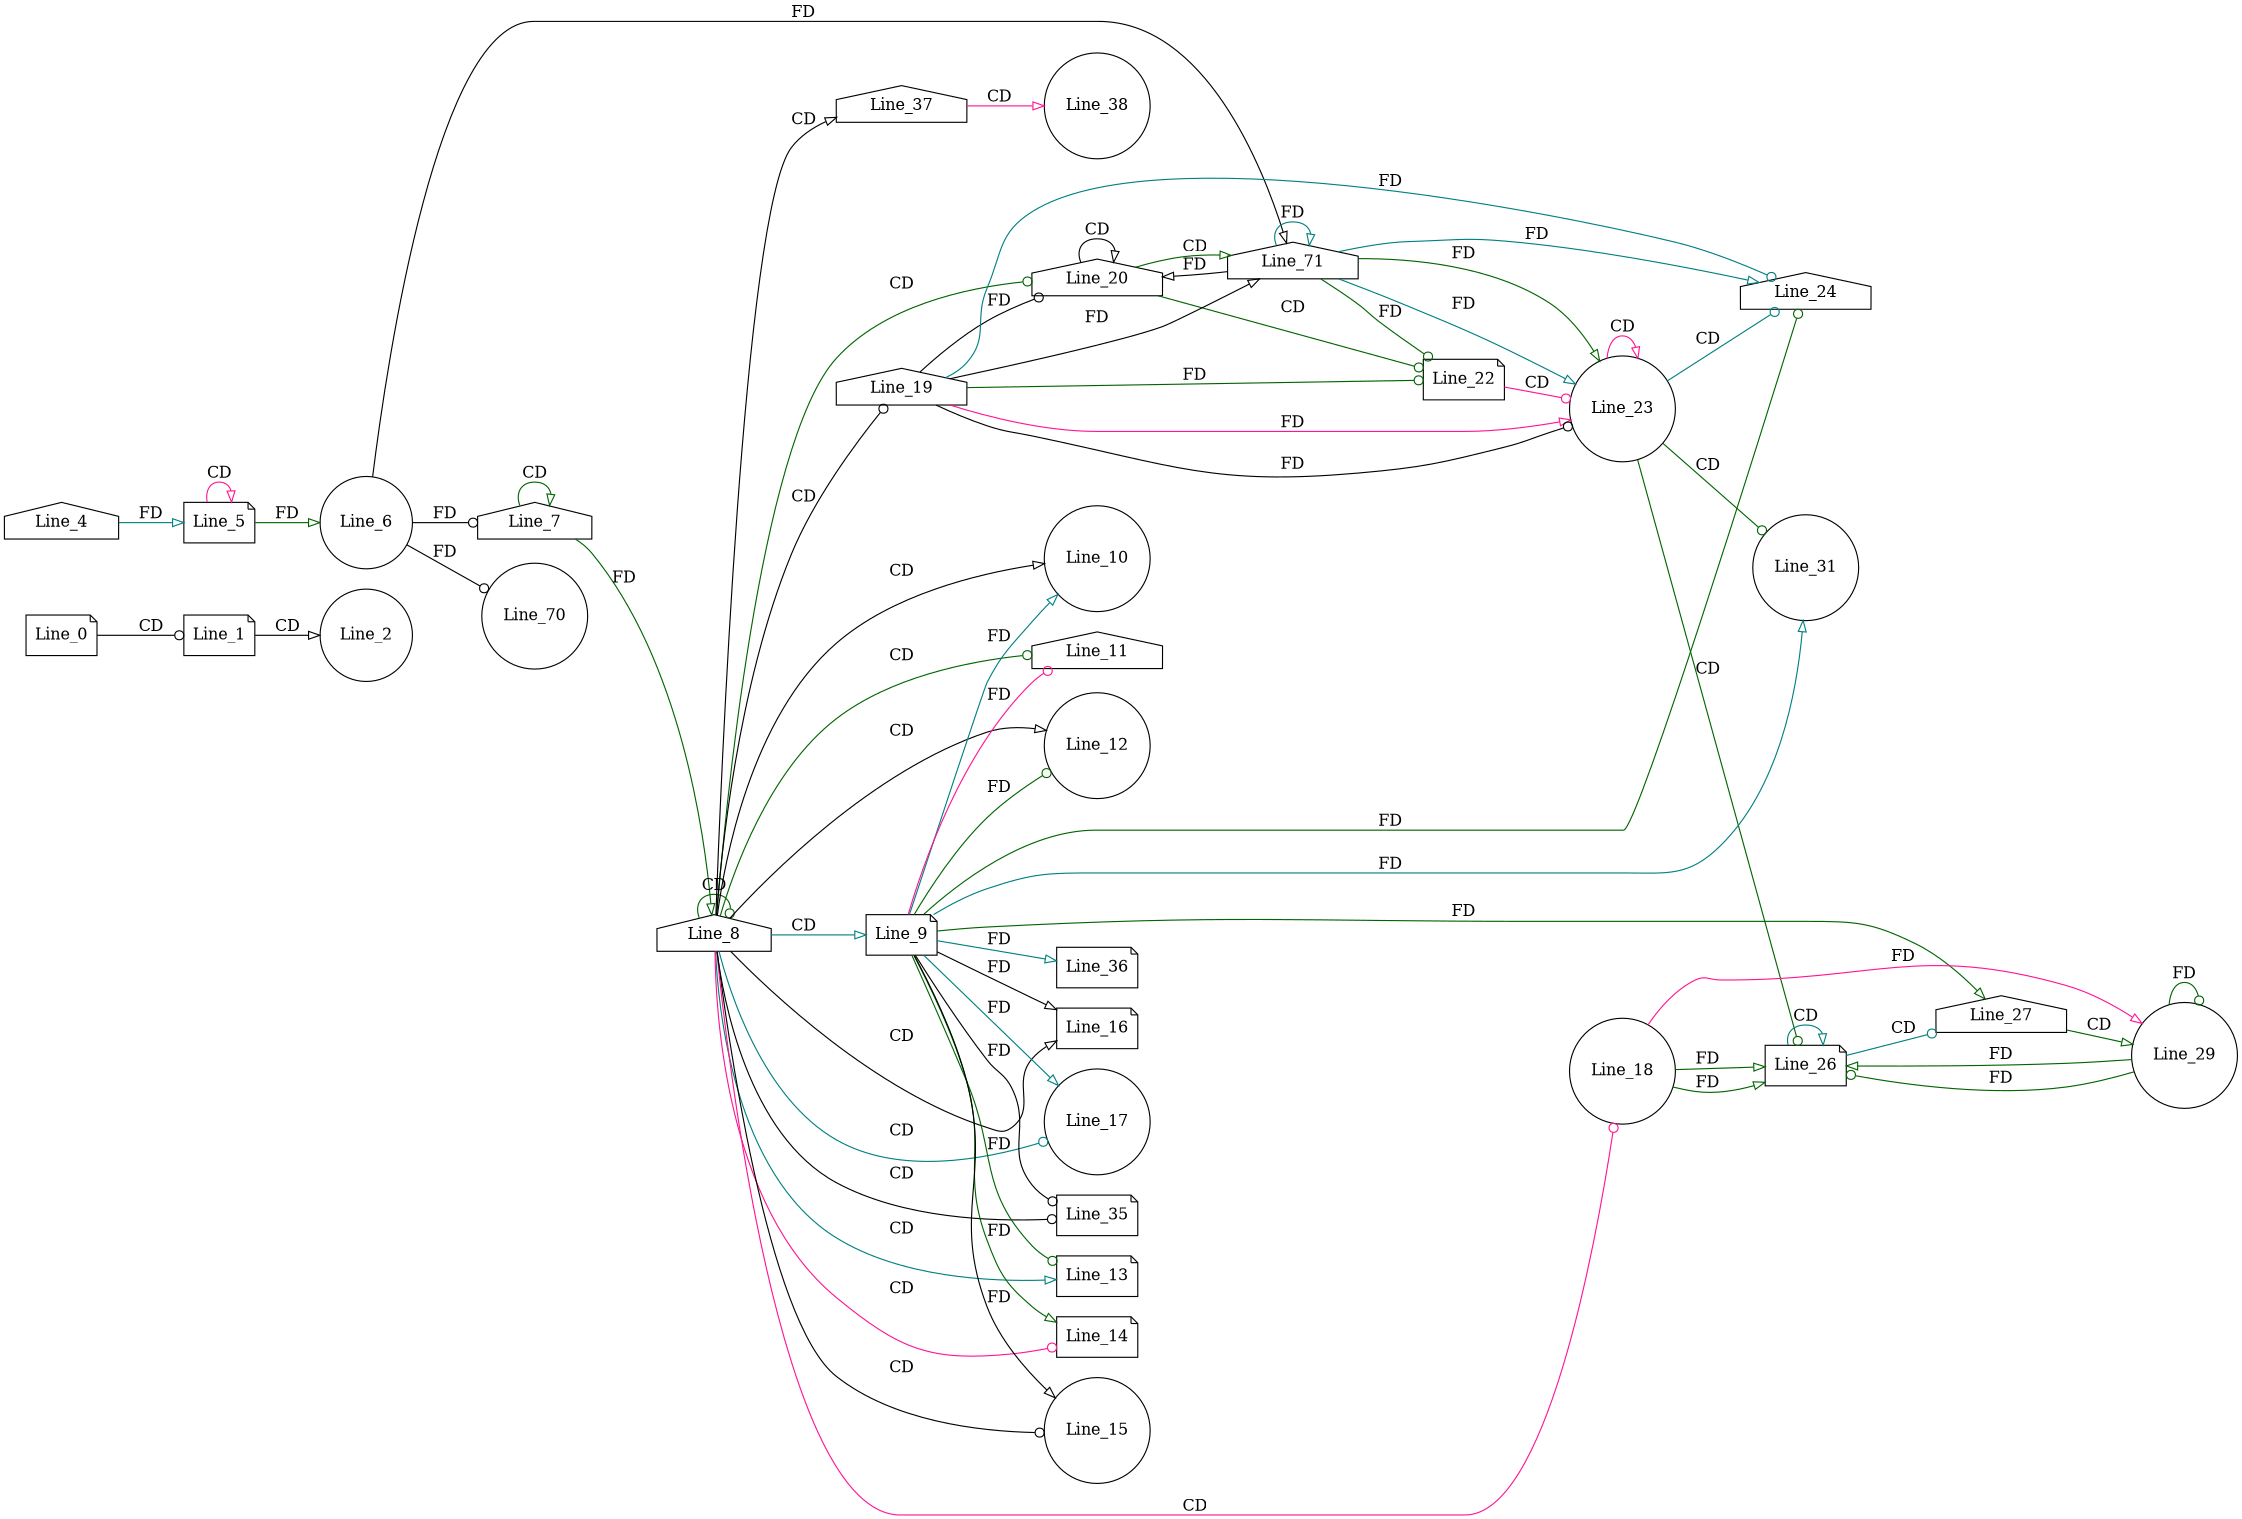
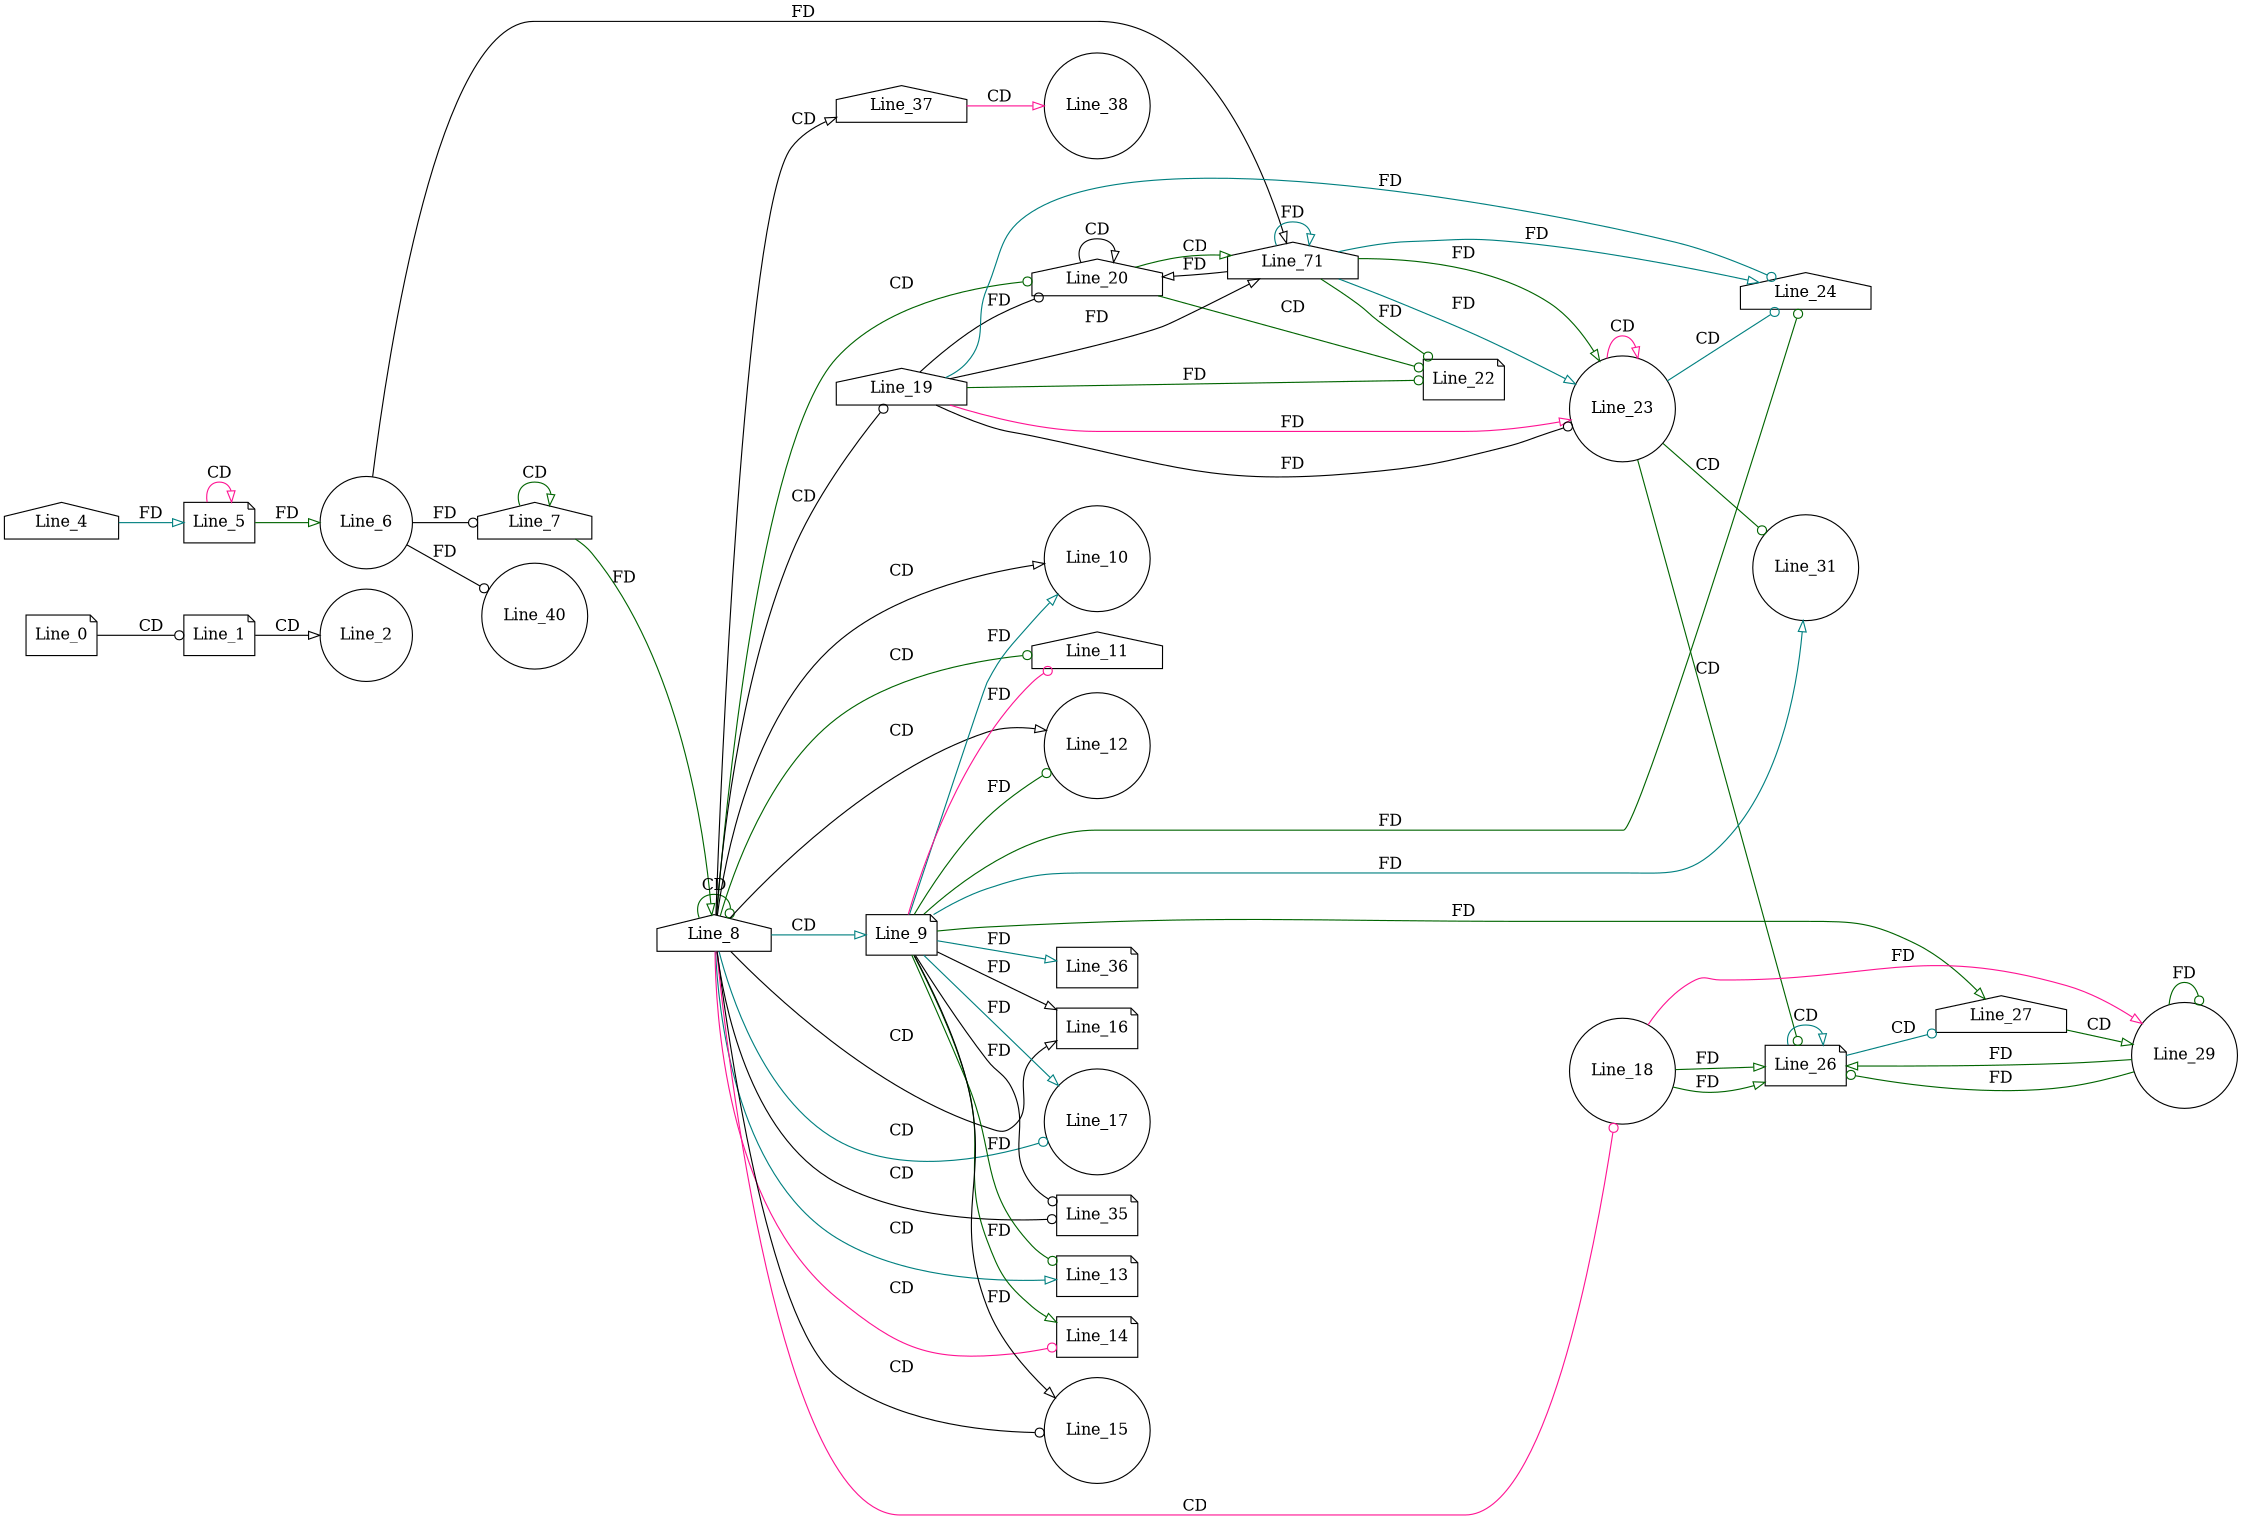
(1533, 392) -> none
(535, 616) -> (535, 616)
